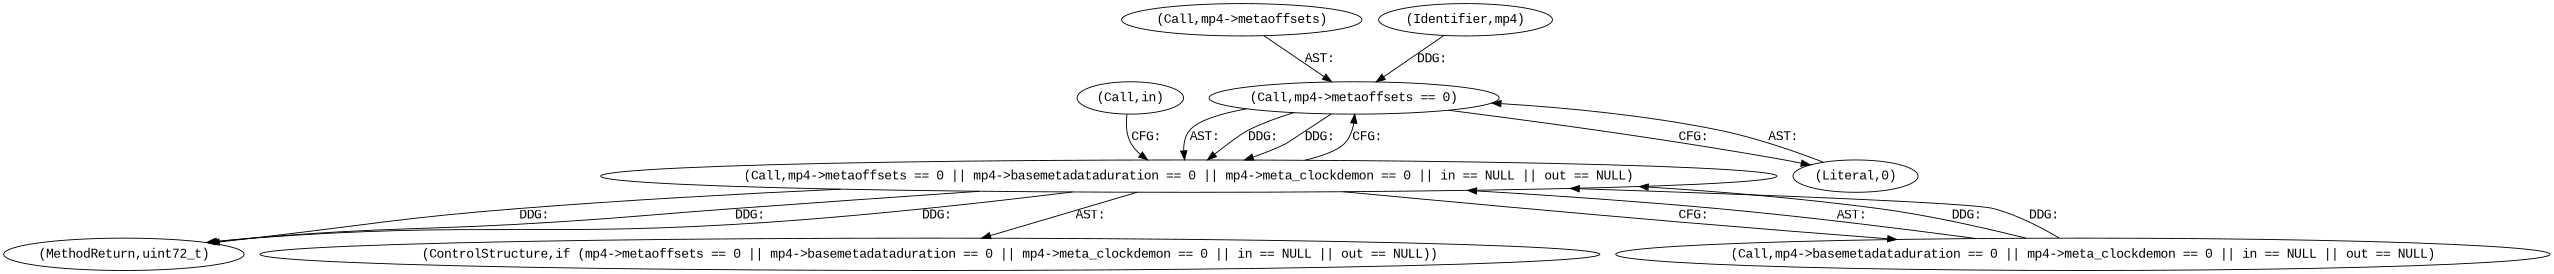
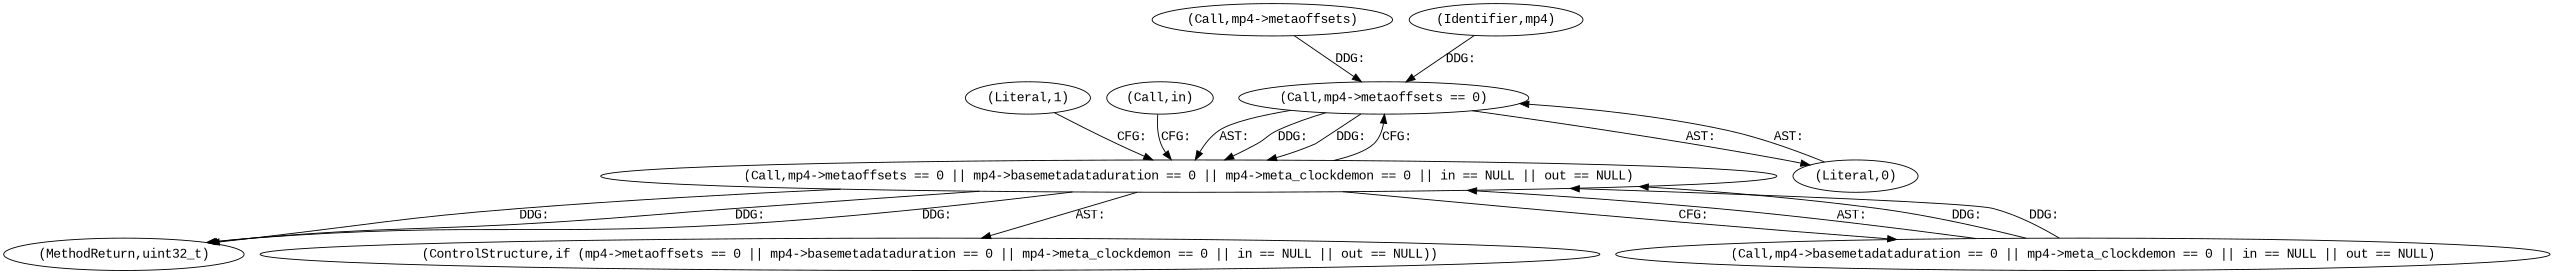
(1324, 59) -> (1354, 59)
none -> (1028, 98)
(1697, 137) -> (1705, 137)
(124, 254) -> (124, 254)
